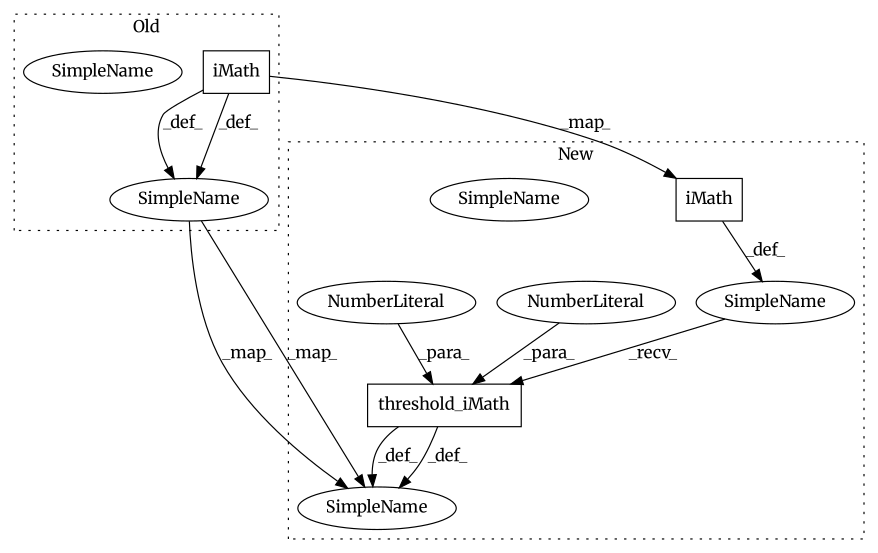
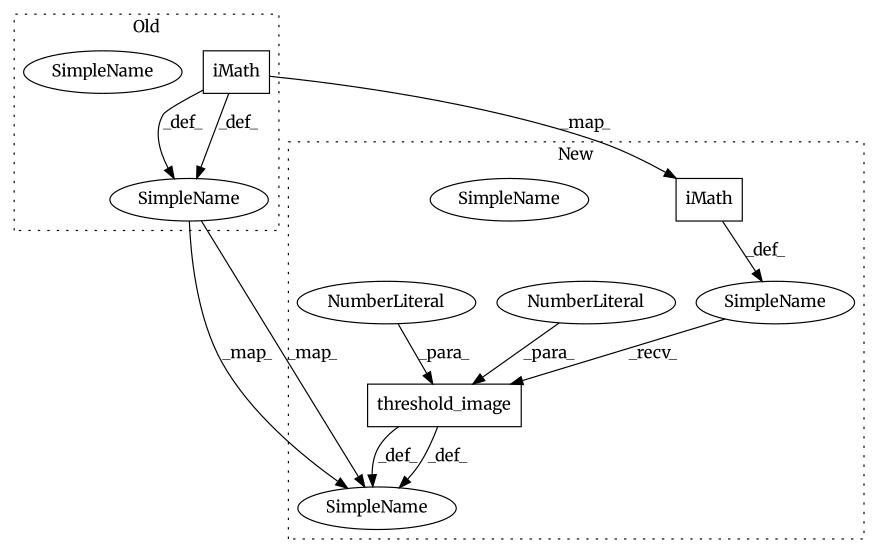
(444, 405) -> (444, 405)
